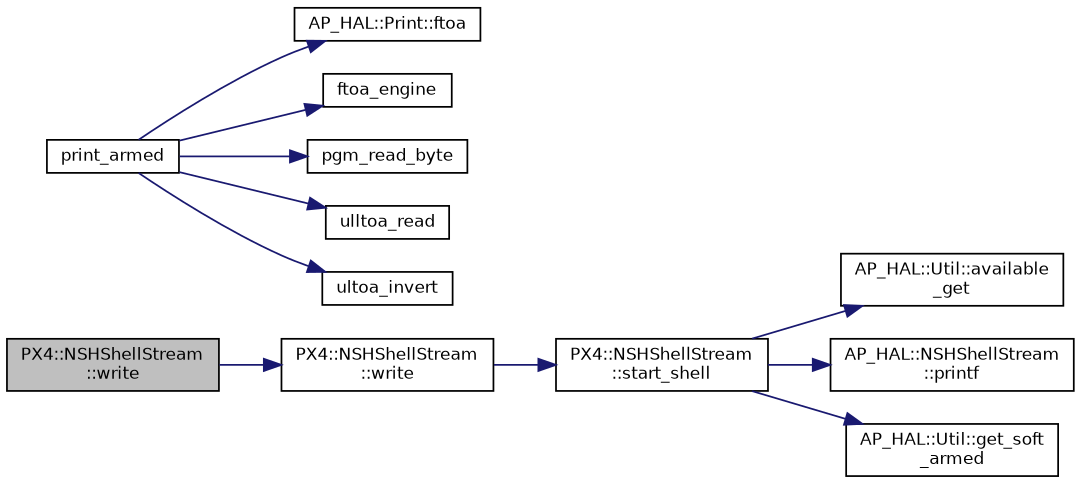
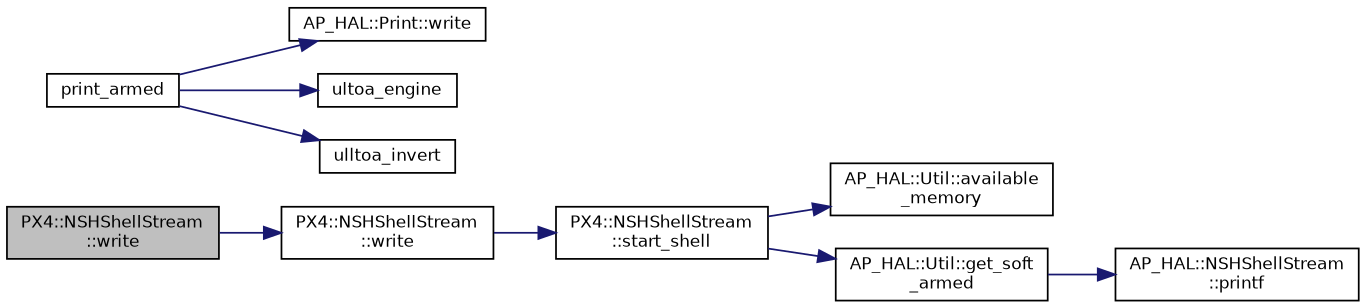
(387, 24) -> (387, 24)
(387, 90) -> (387, 90)
(387, 156) -> none
(387, 222) -> (387, 156)
(952, 280) -> (942, 189)
(387, 288) -> none
(790, 365) -> (1073, 275)
